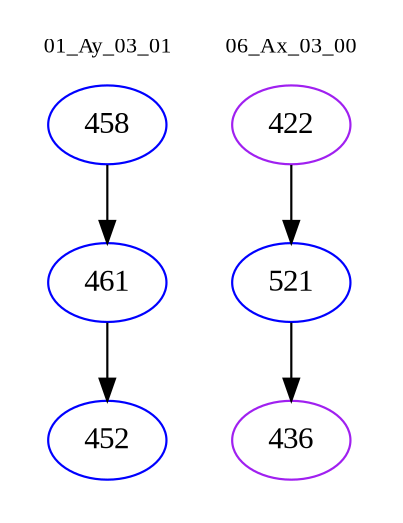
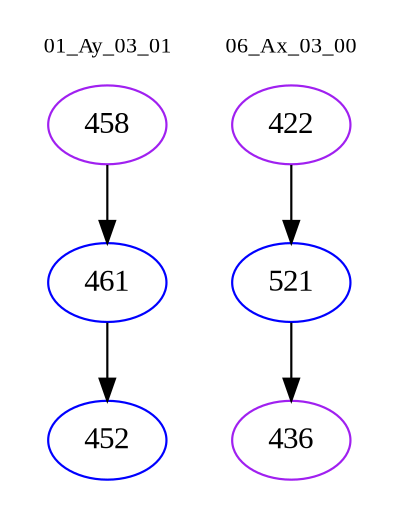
(107, 125) -> (107, 125)
